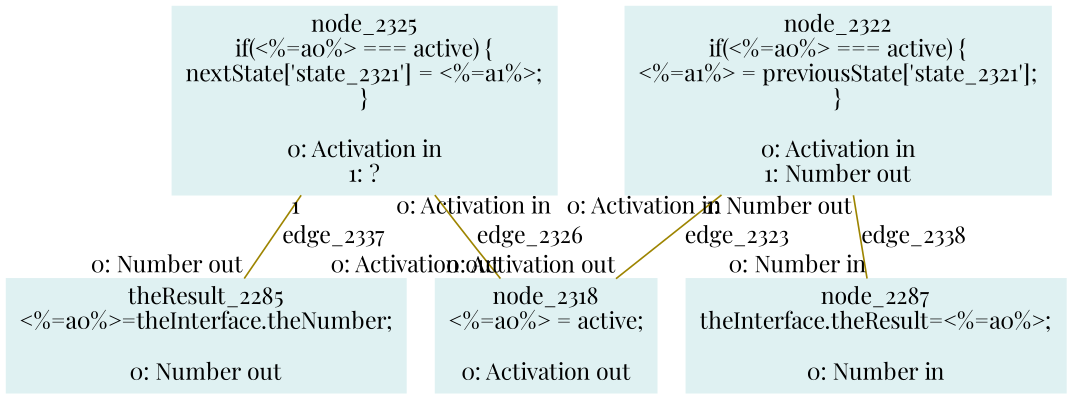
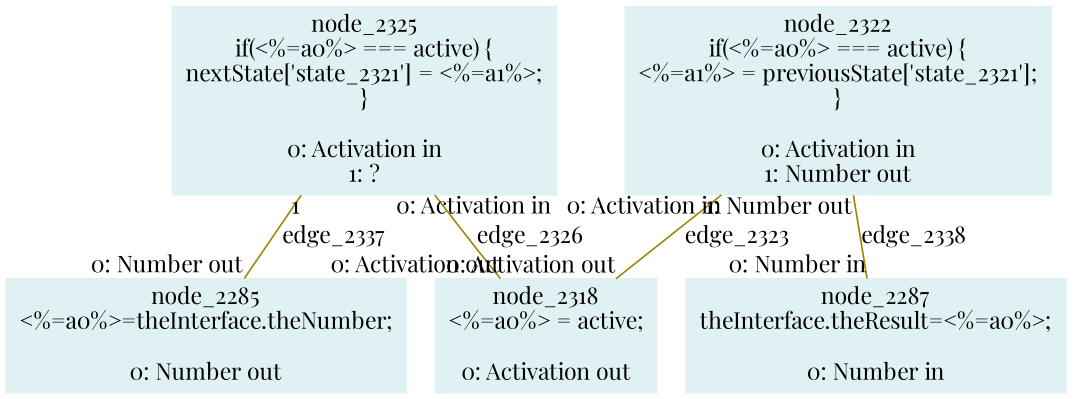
(206, 336) -> (206, 336)
